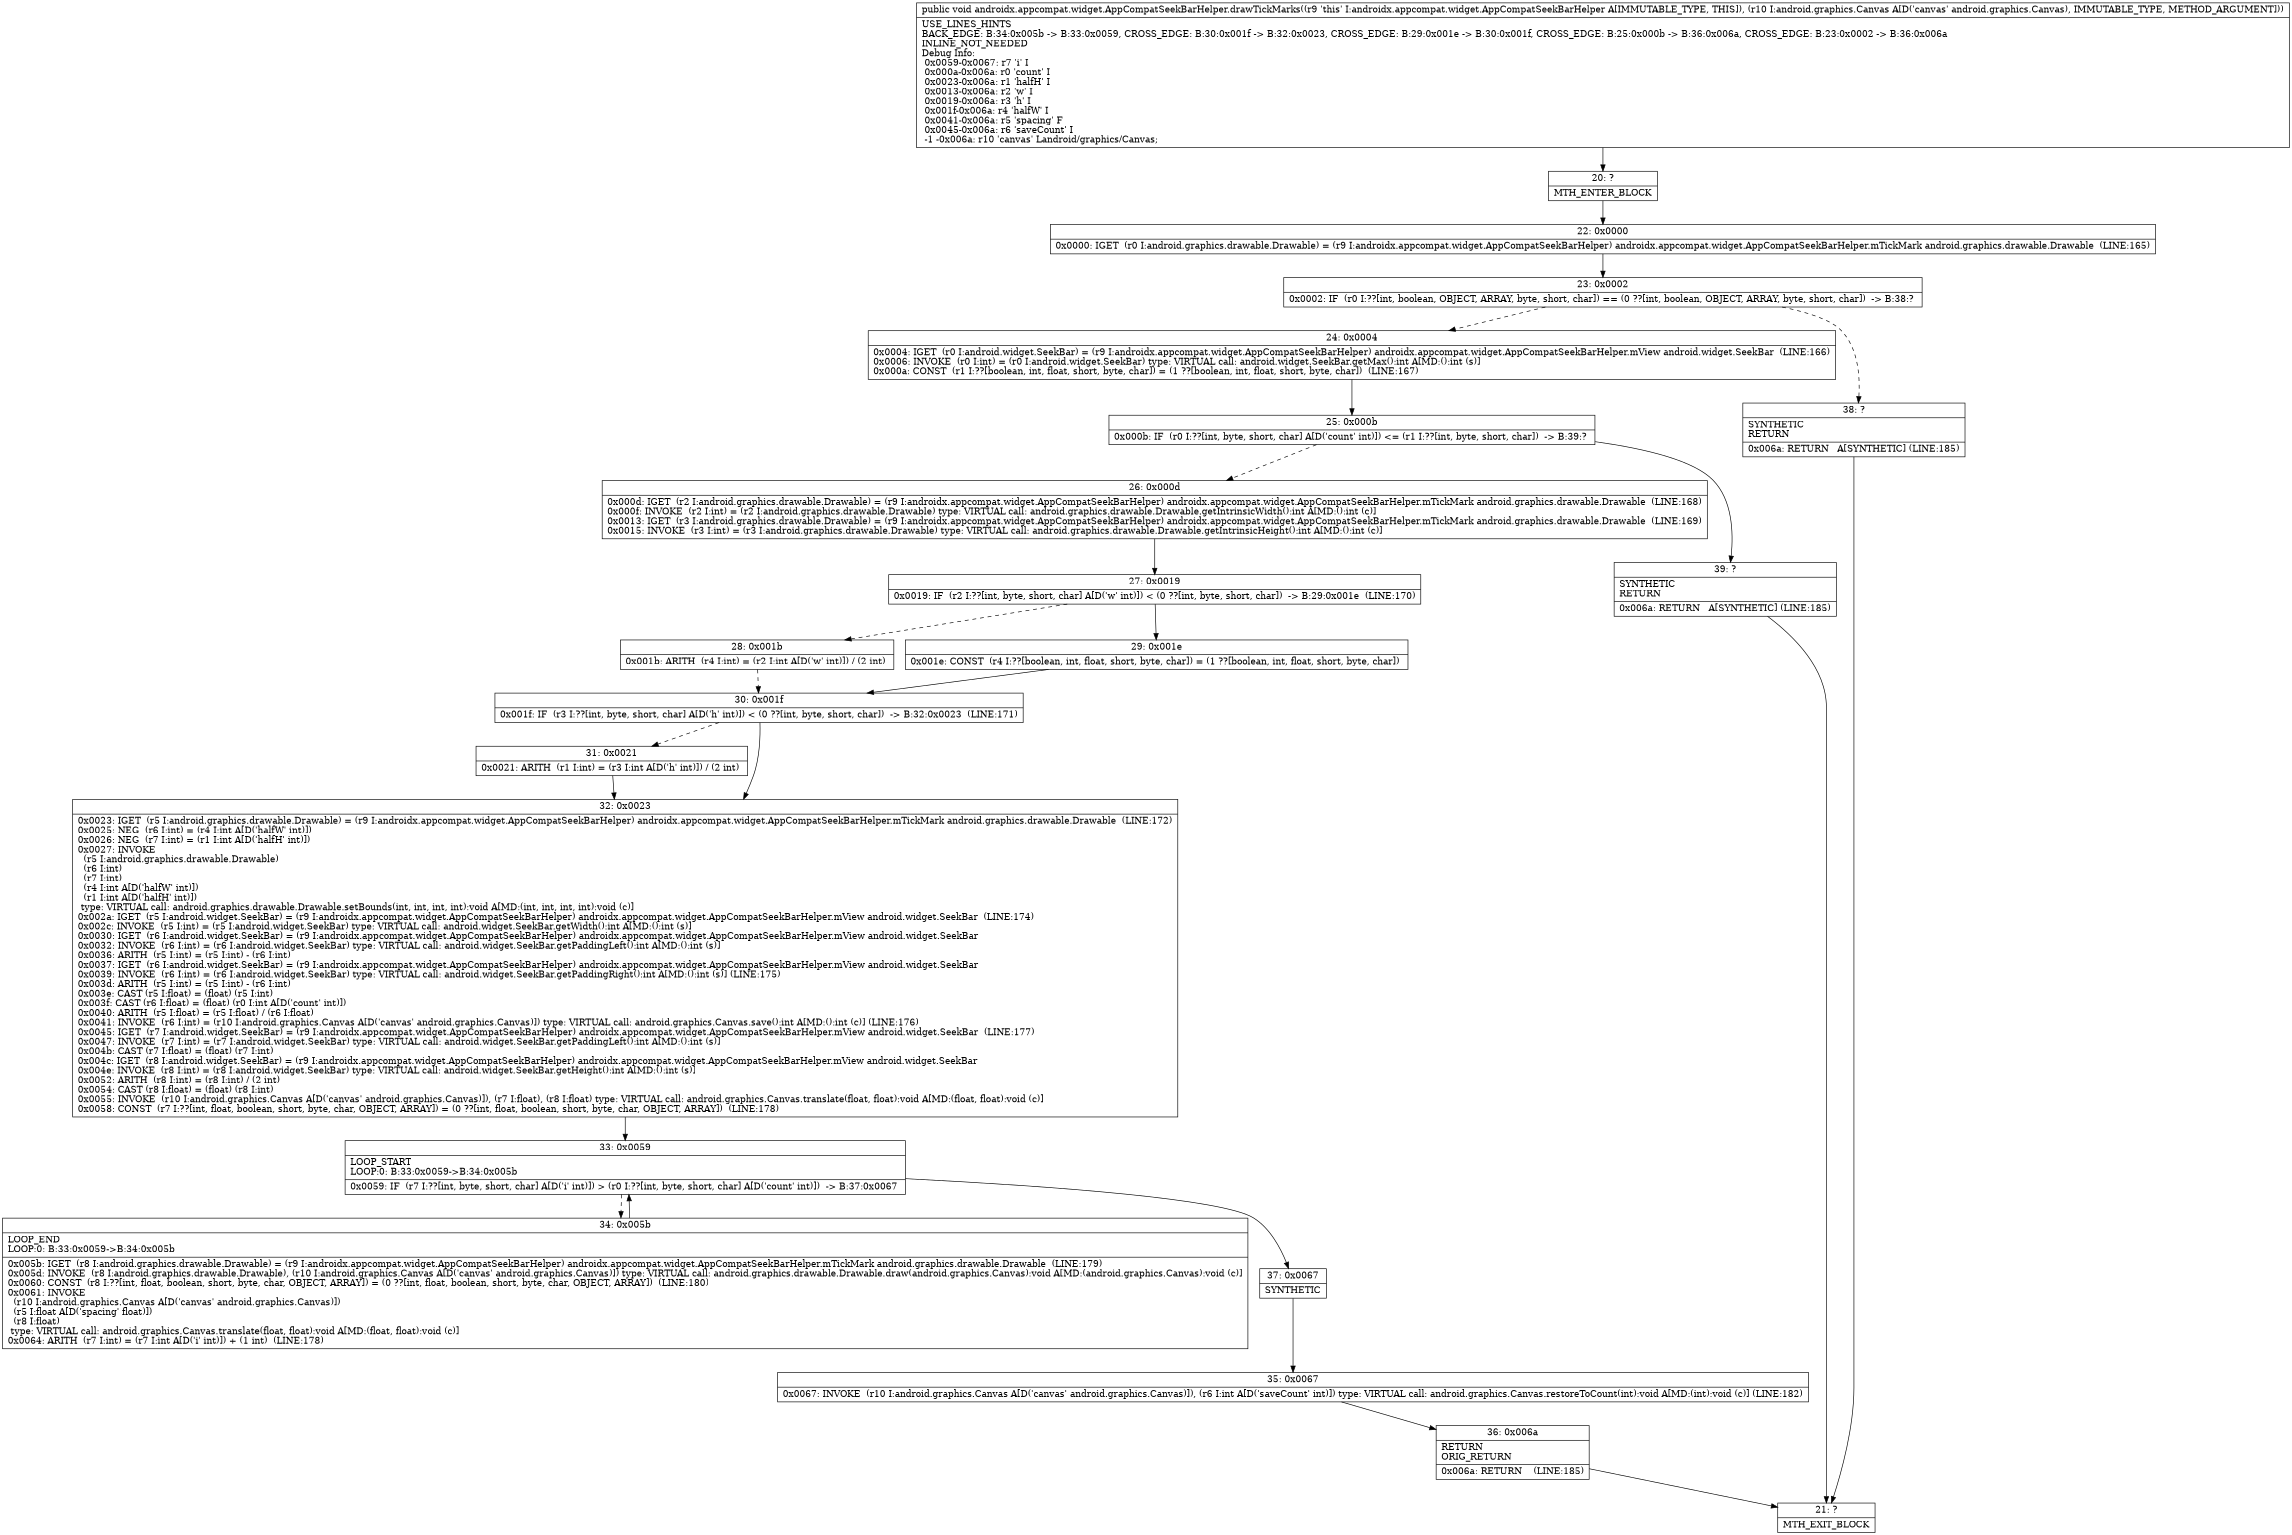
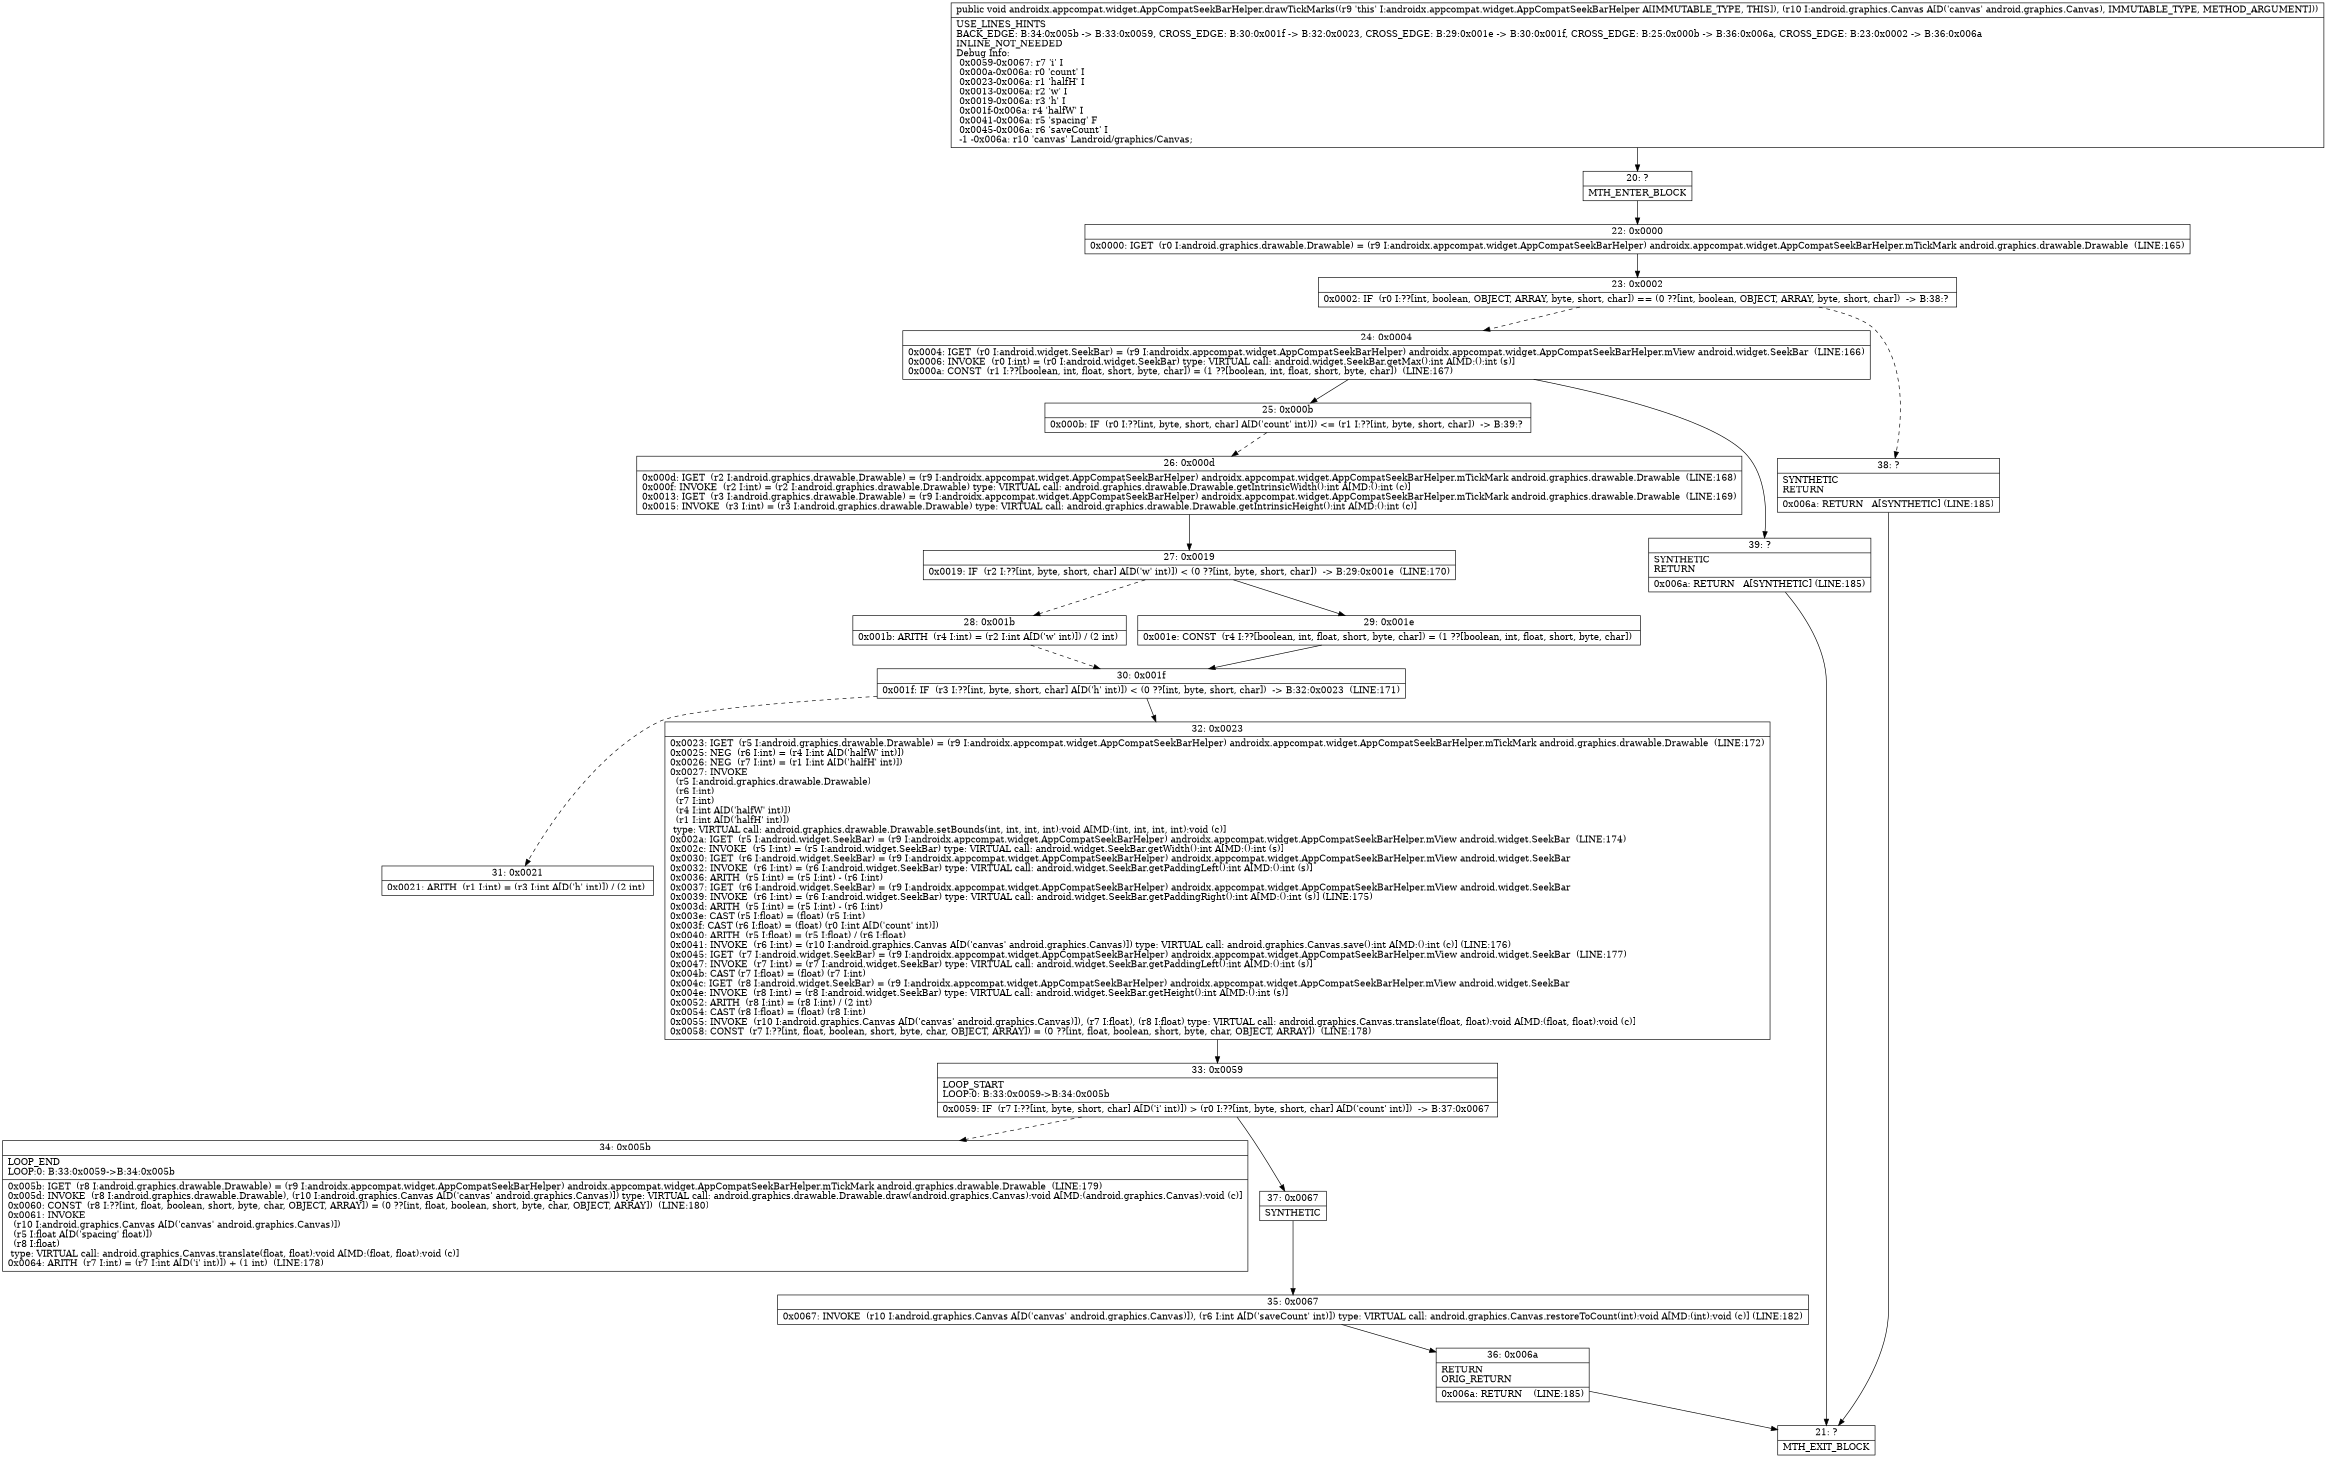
(1694, 467) -> (1683, 419)
(613, 784) -> none
(629, 1209) -> none
